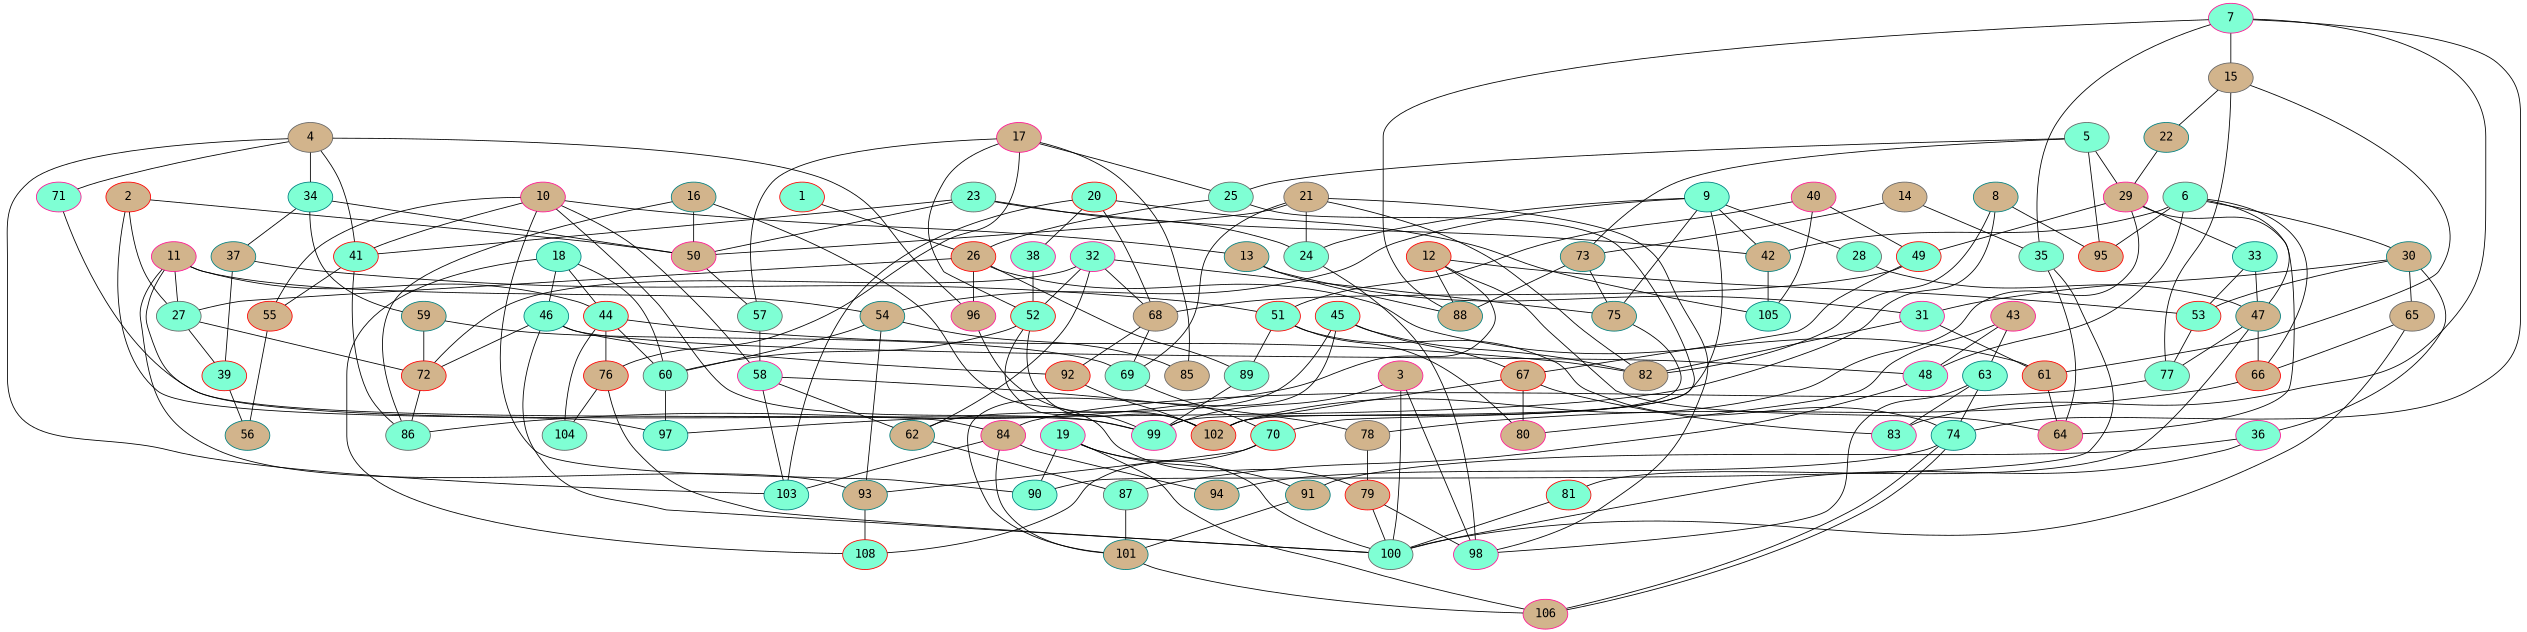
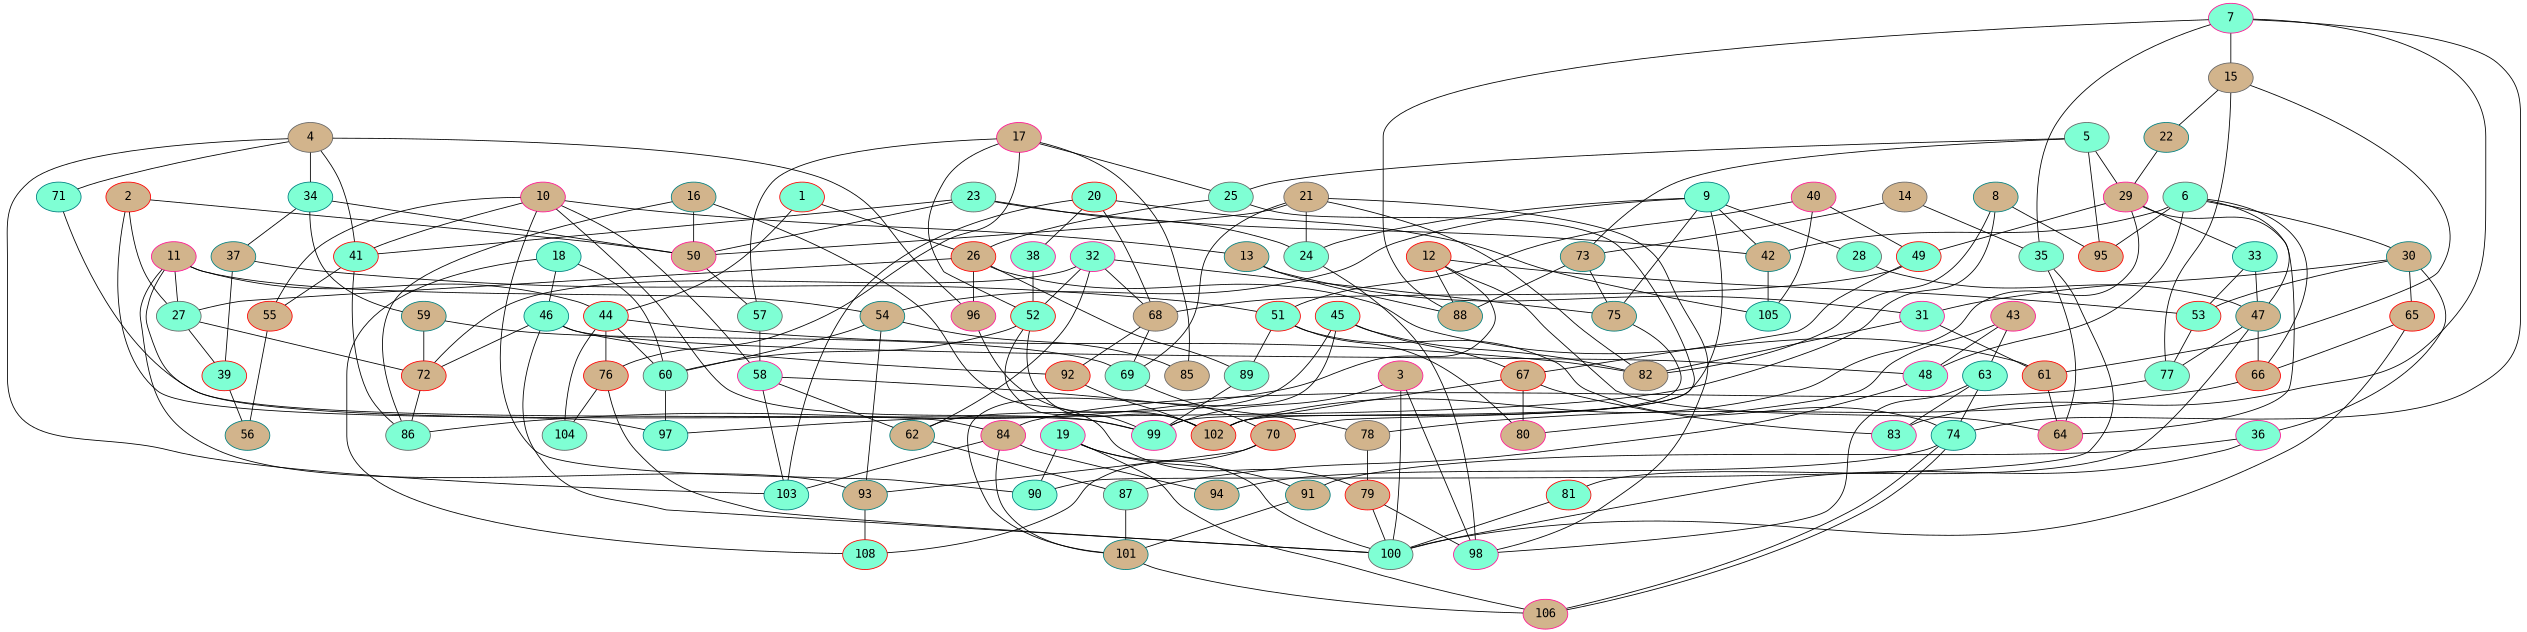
(59, 197) -> (59, 197)
(582, 286) -> (734, 264)
(2412, 316) -> (2412, 316)
(1273, 435) -> (1273, 435)
